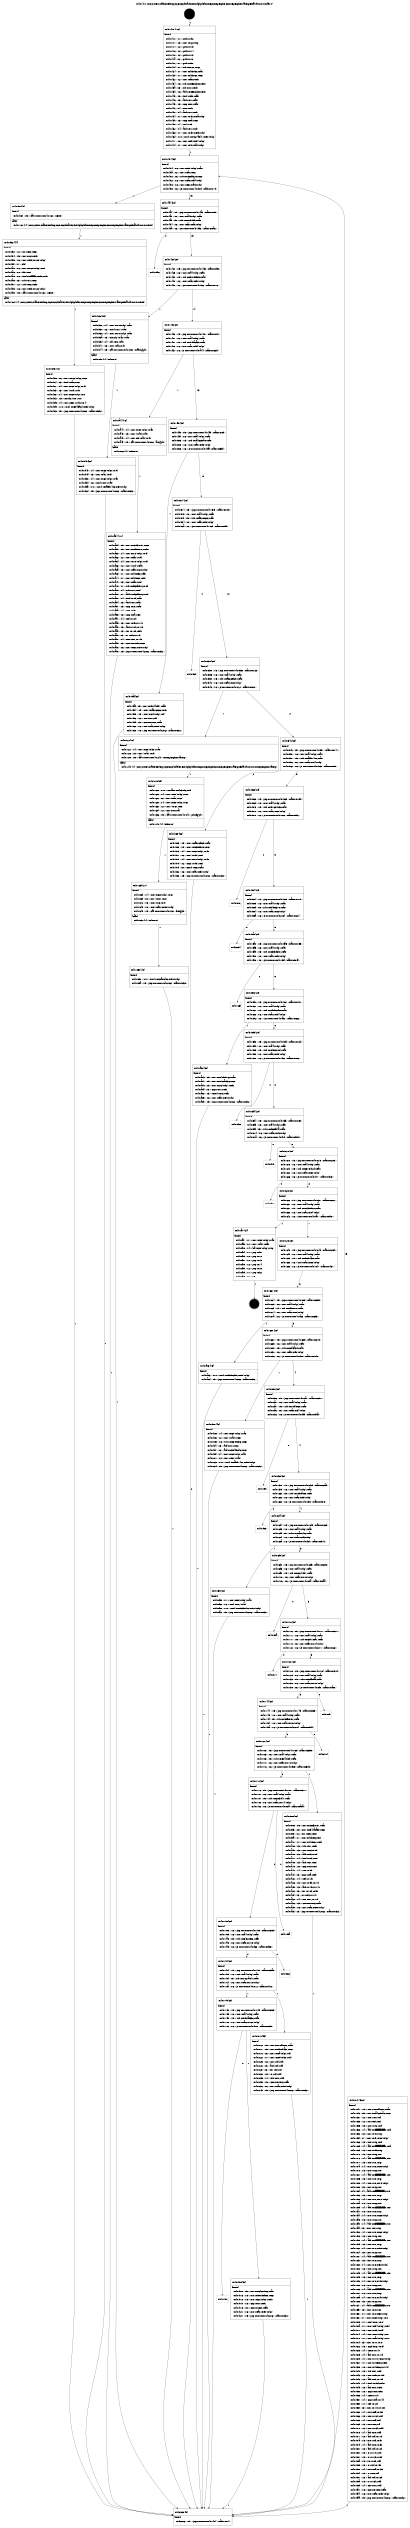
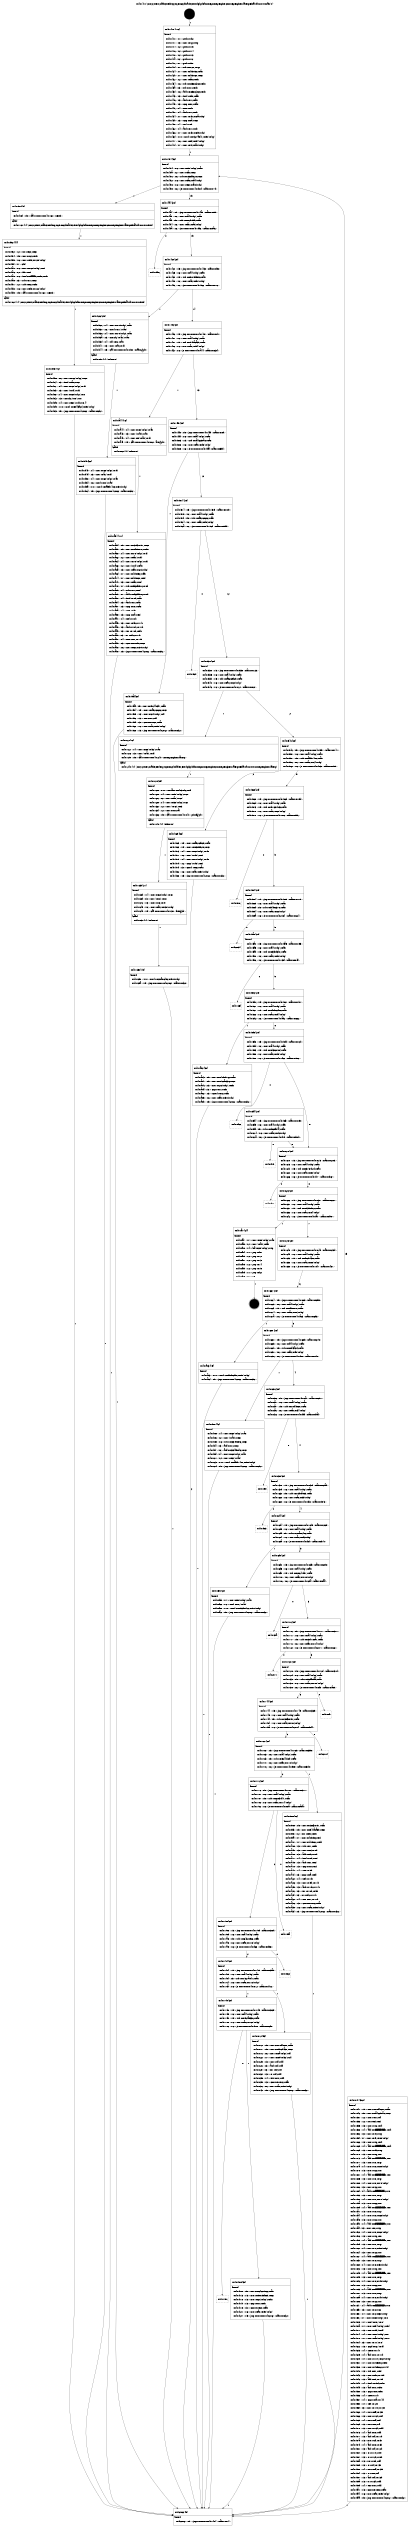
(274, 1085) -> (303, 1103)
